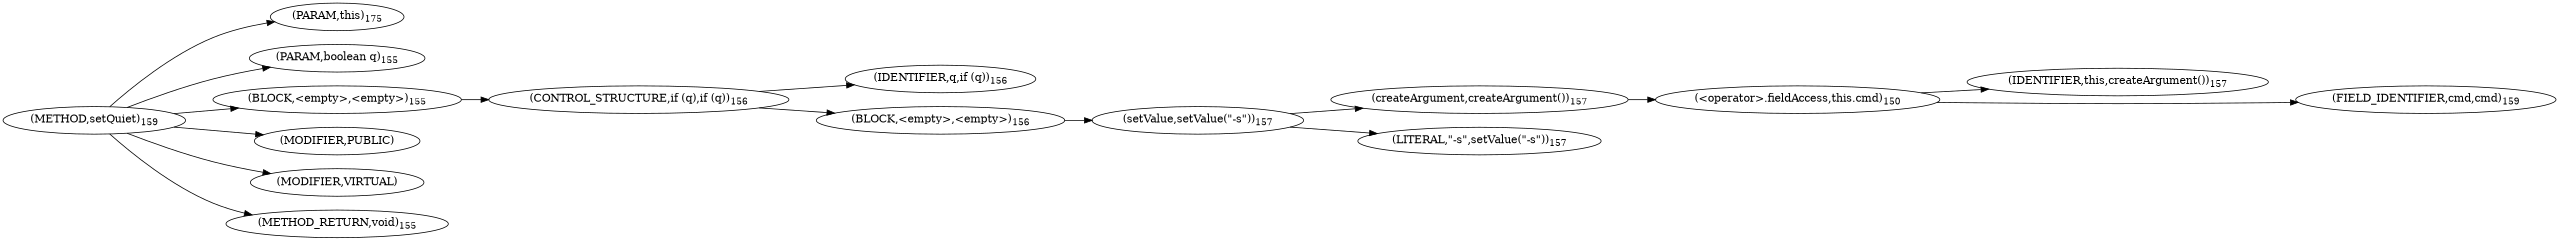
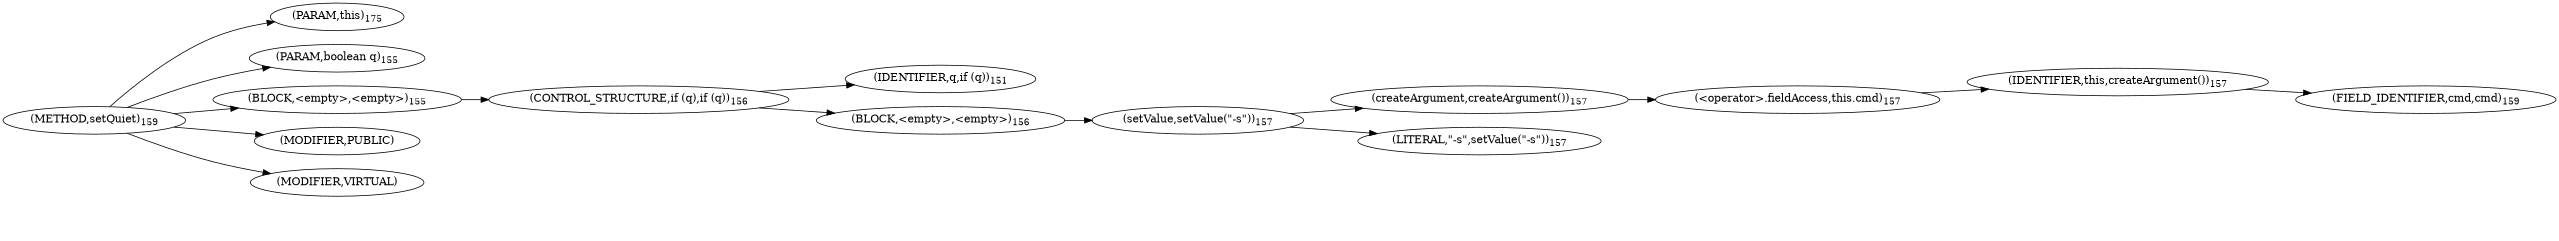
(999, 78) -> (999, 78)
(1892, 99) -> (1892, 99)
(2114, 104) -> (2275, 91)
(337, 224) -> none
